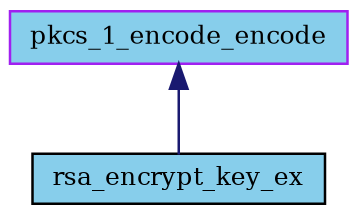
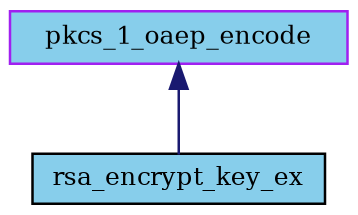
(179, 38) -> (179, 38)
